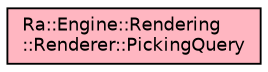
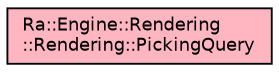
(134, 36) -> (140, 36)
